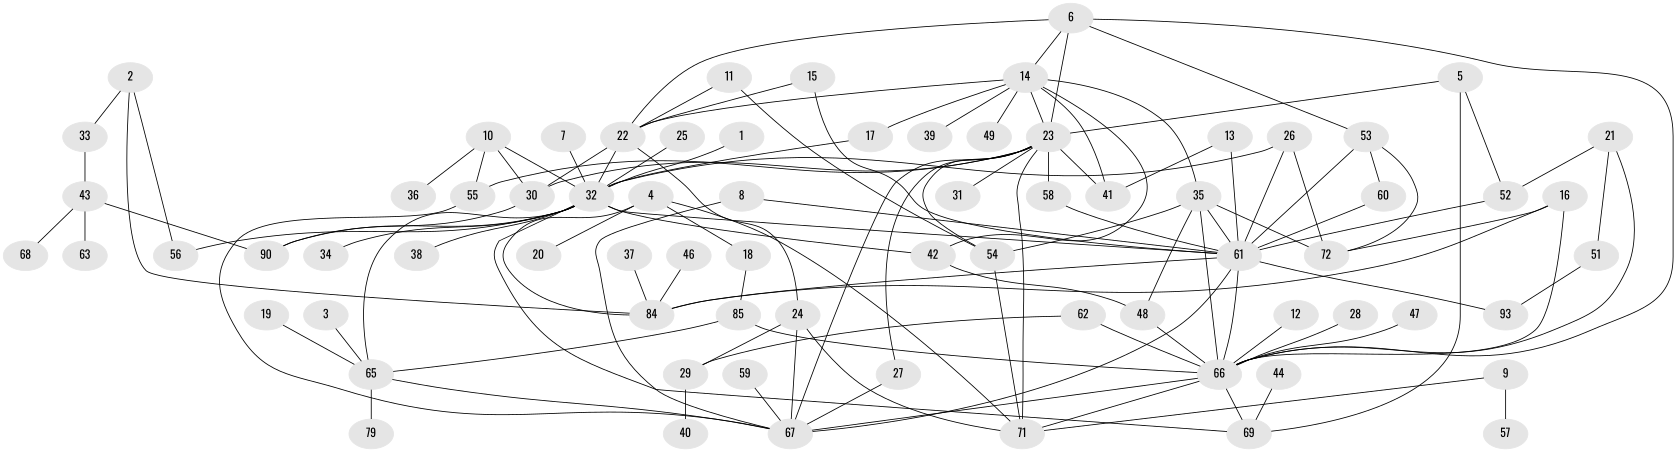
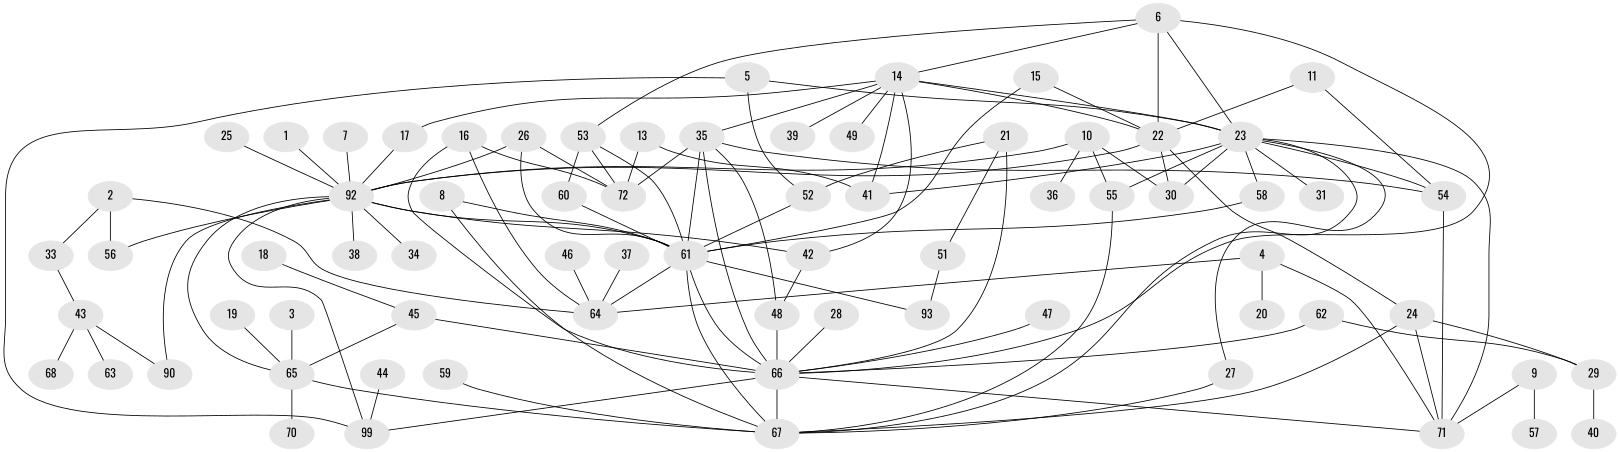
(592, 196) -> (351, 196)
(1235, 196) -> (635, 161)
(458, 221) -> none
(713, 234) -> none
(652, 315) -> (595, 315)
(738, 315) -> (414, 315)
(1296, 315) -> none
(371, 434) -> (292, 434)
(1249, 434) -> (367, 434)
